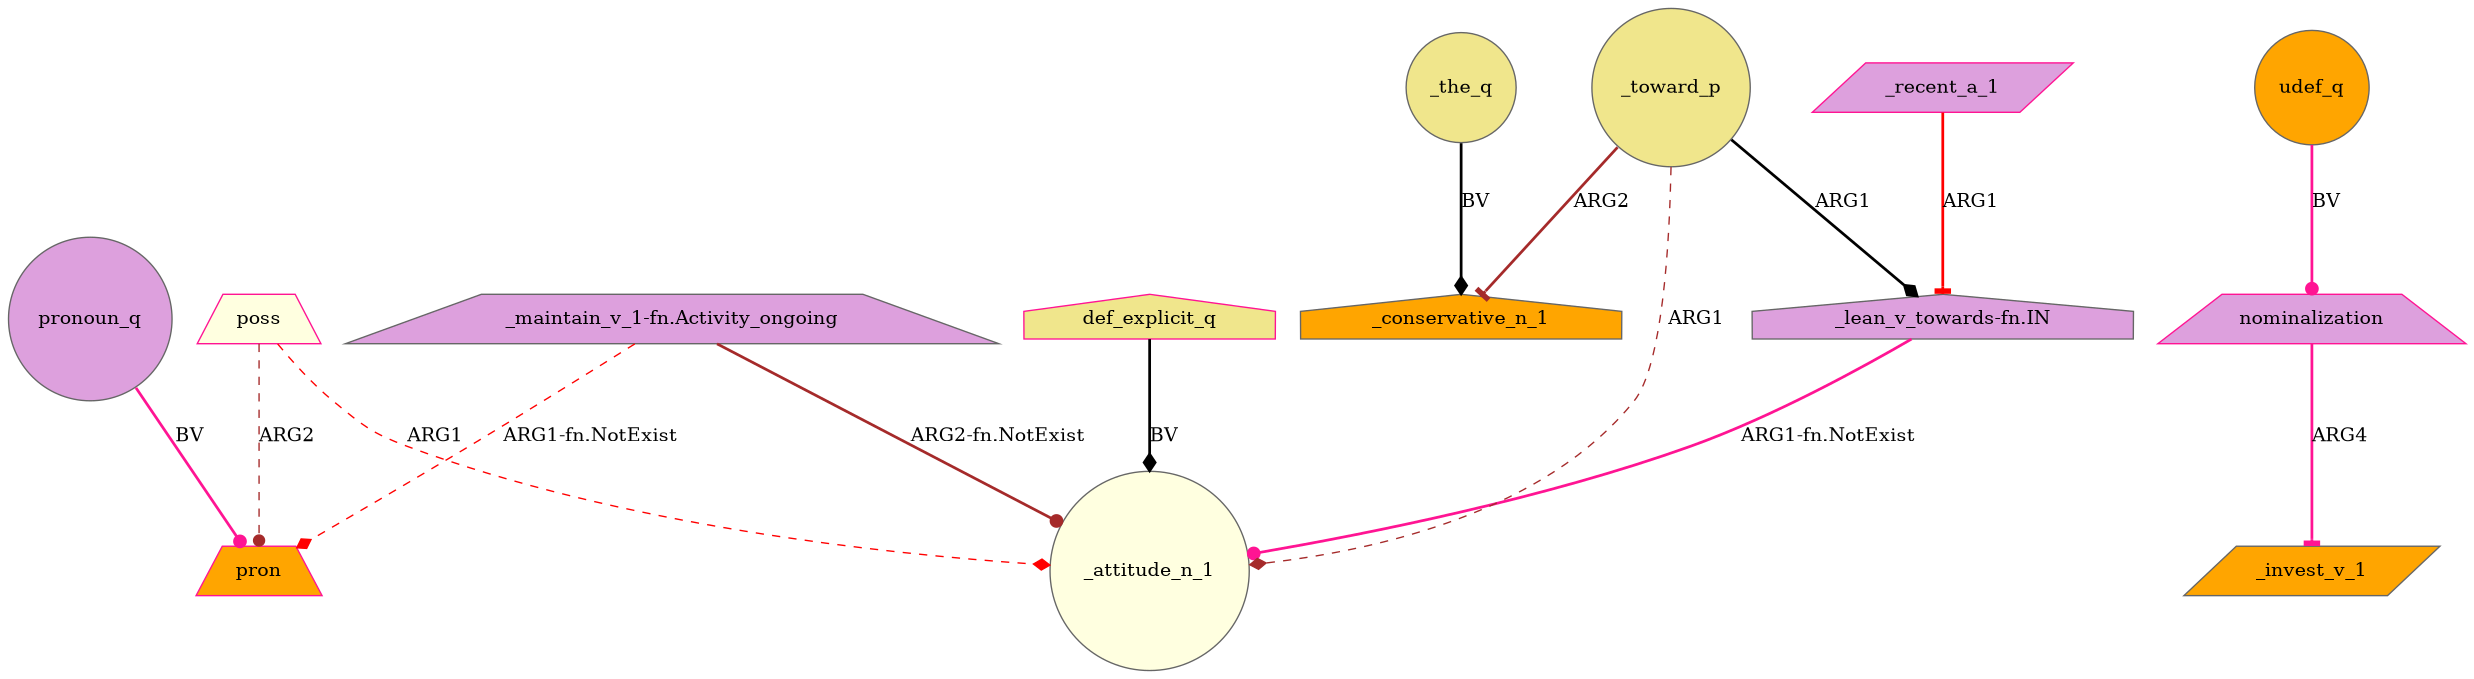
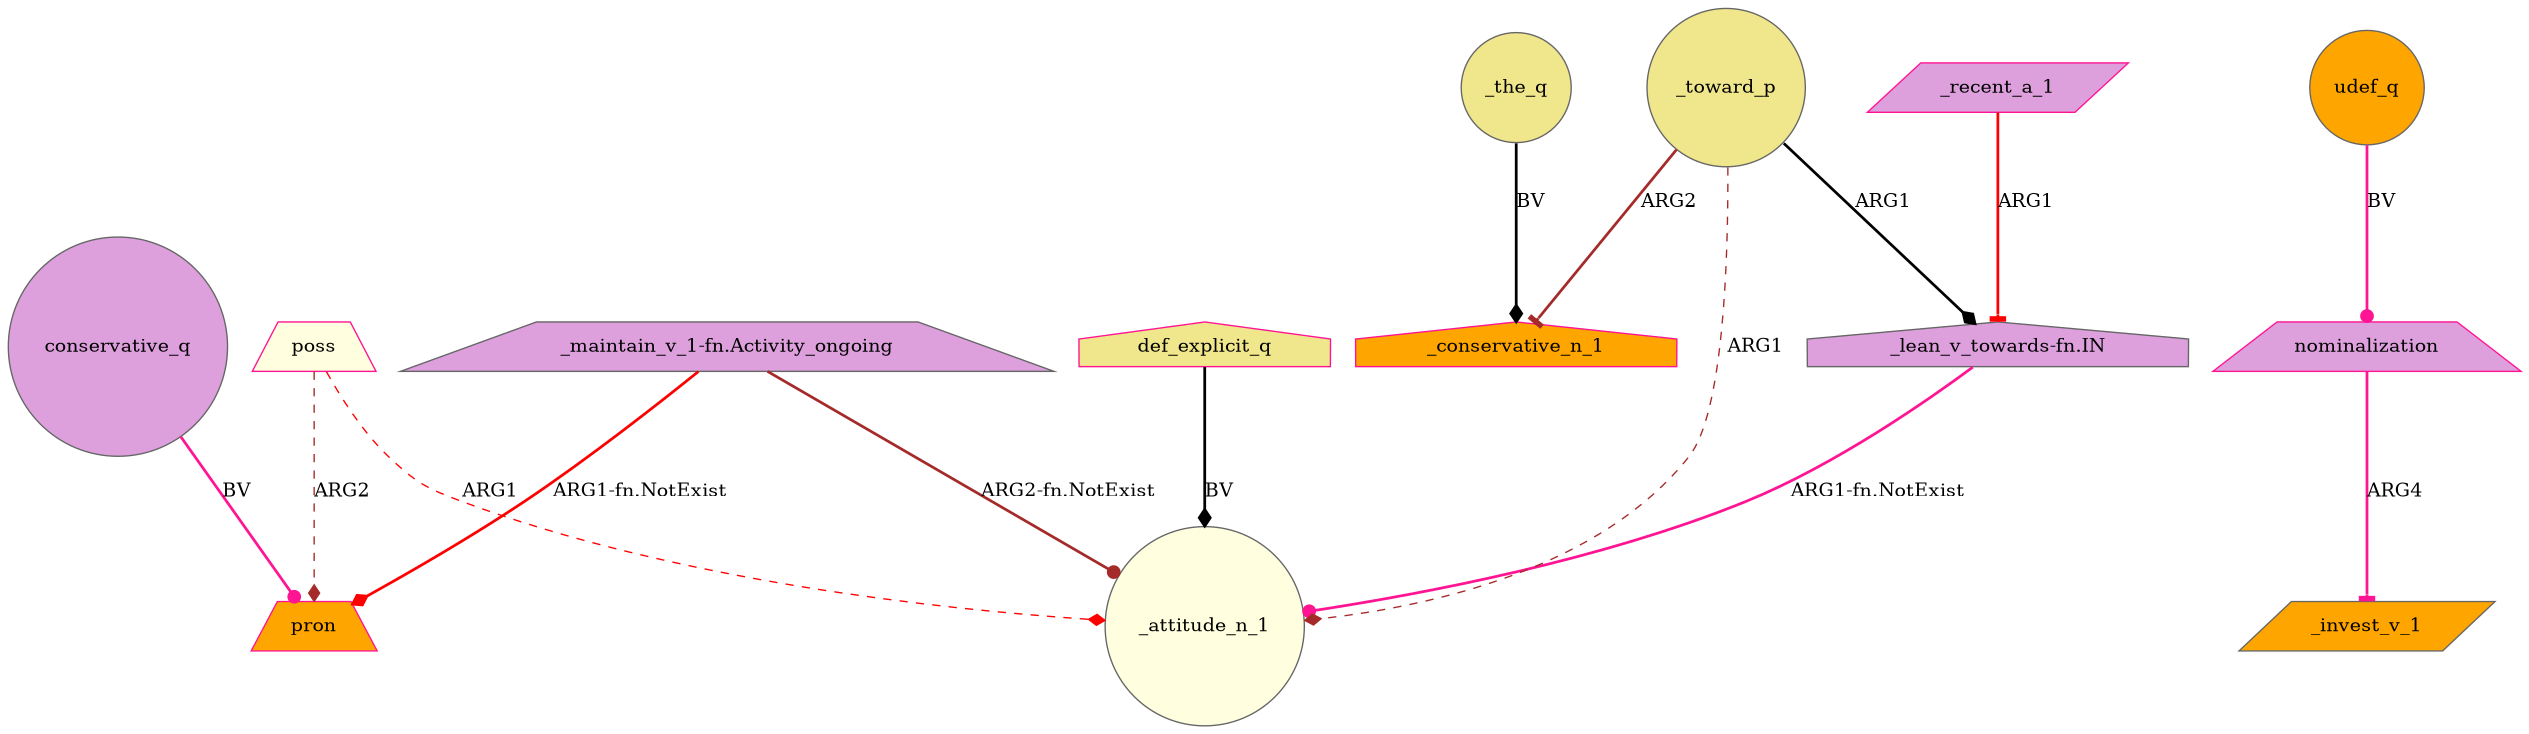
(90, 319) -> (118, 347)
(1461, 319) -> (1516, 347)
(259, 439) -> (314, 478)
(474, 443) -> (538, 492)
